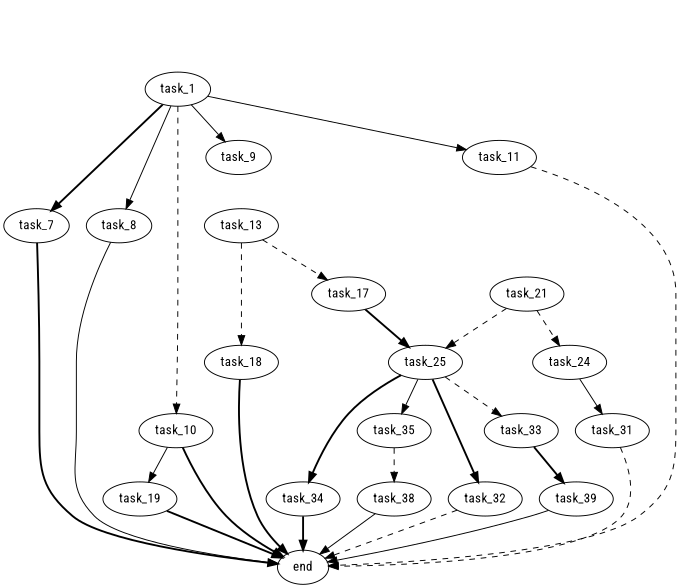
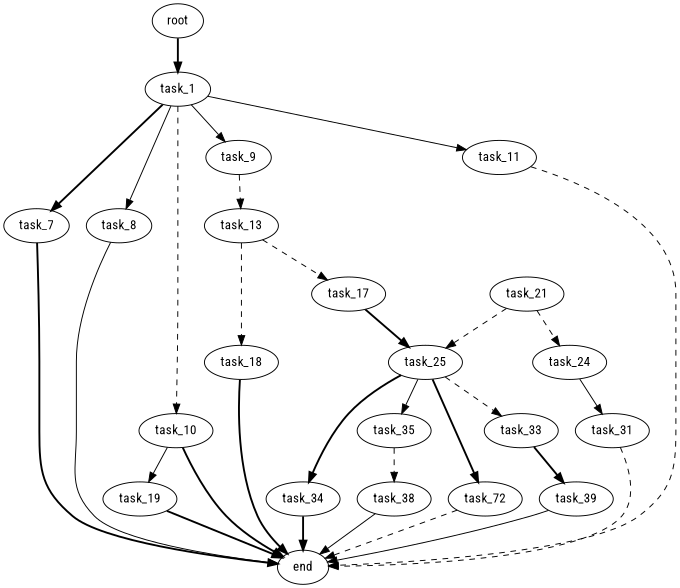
none -> (178, 21)
none -> (240, 187)
(485, 499) -> (485, 499)
